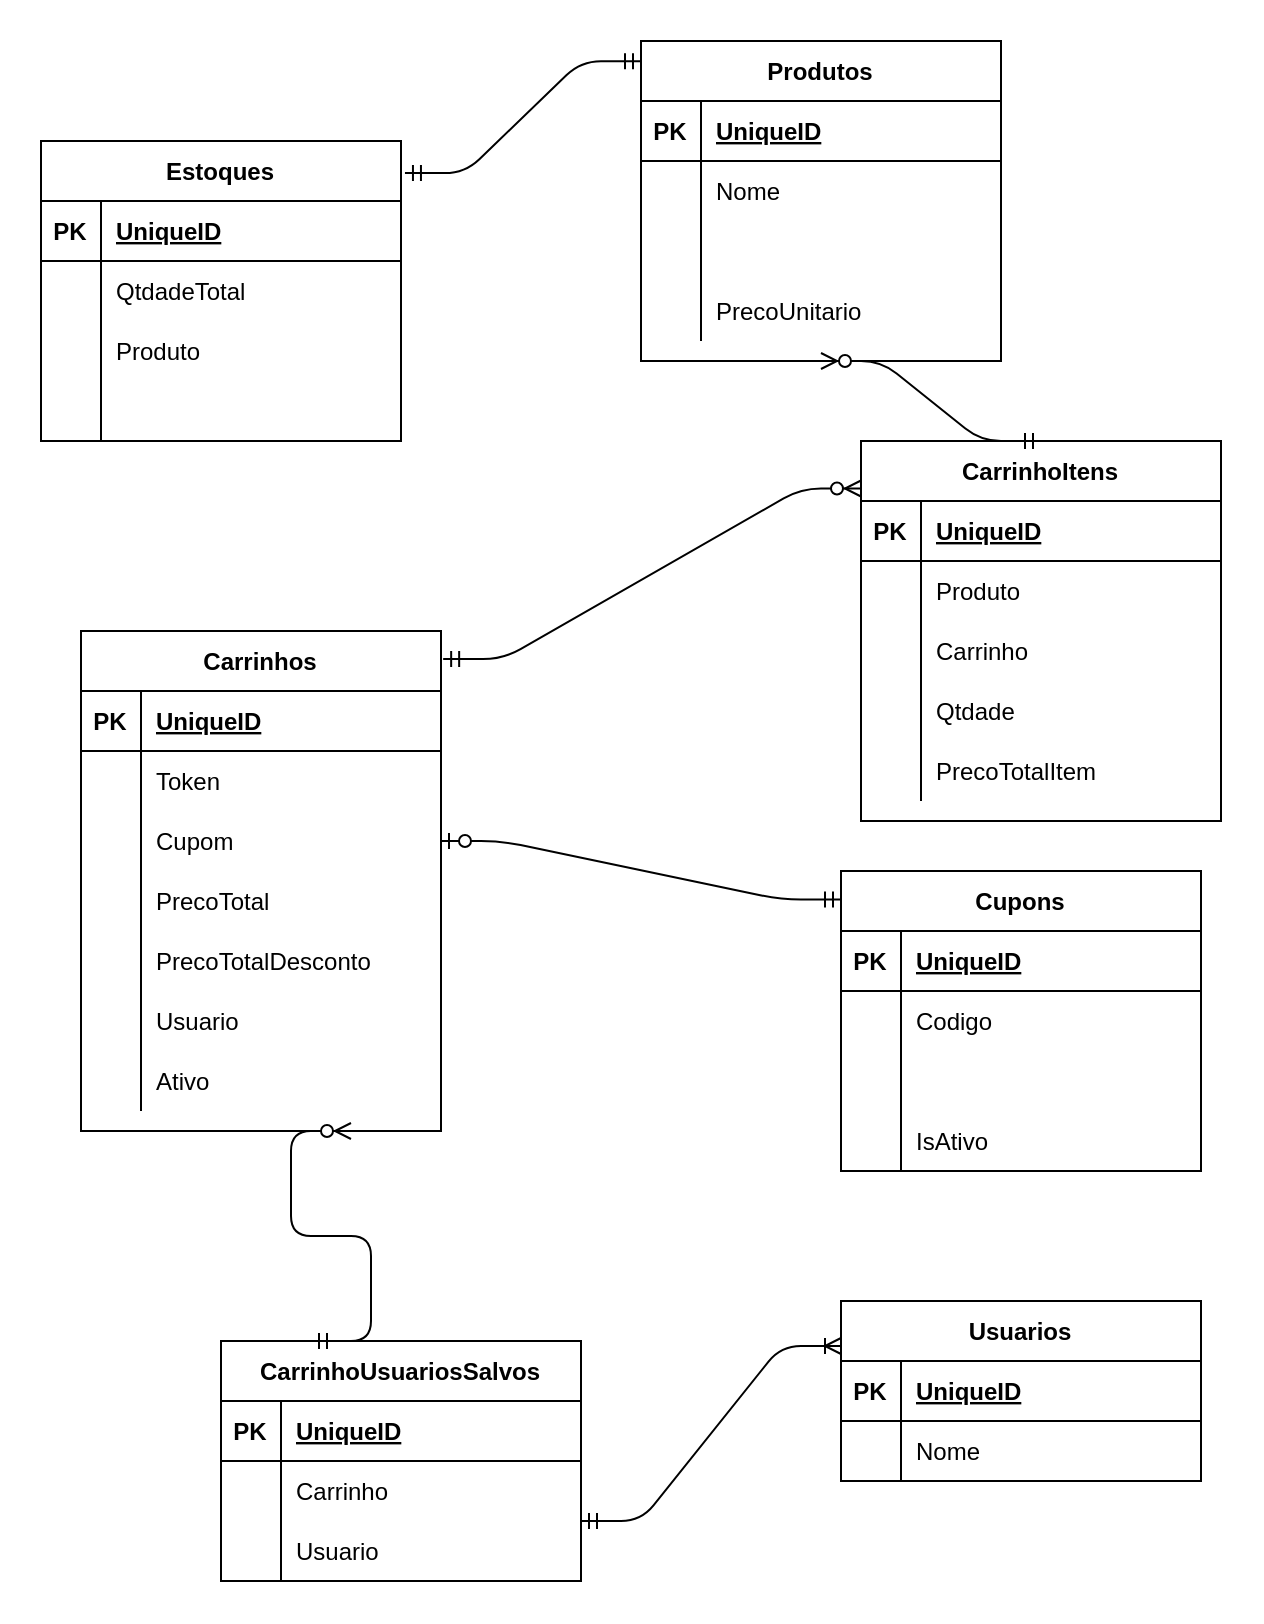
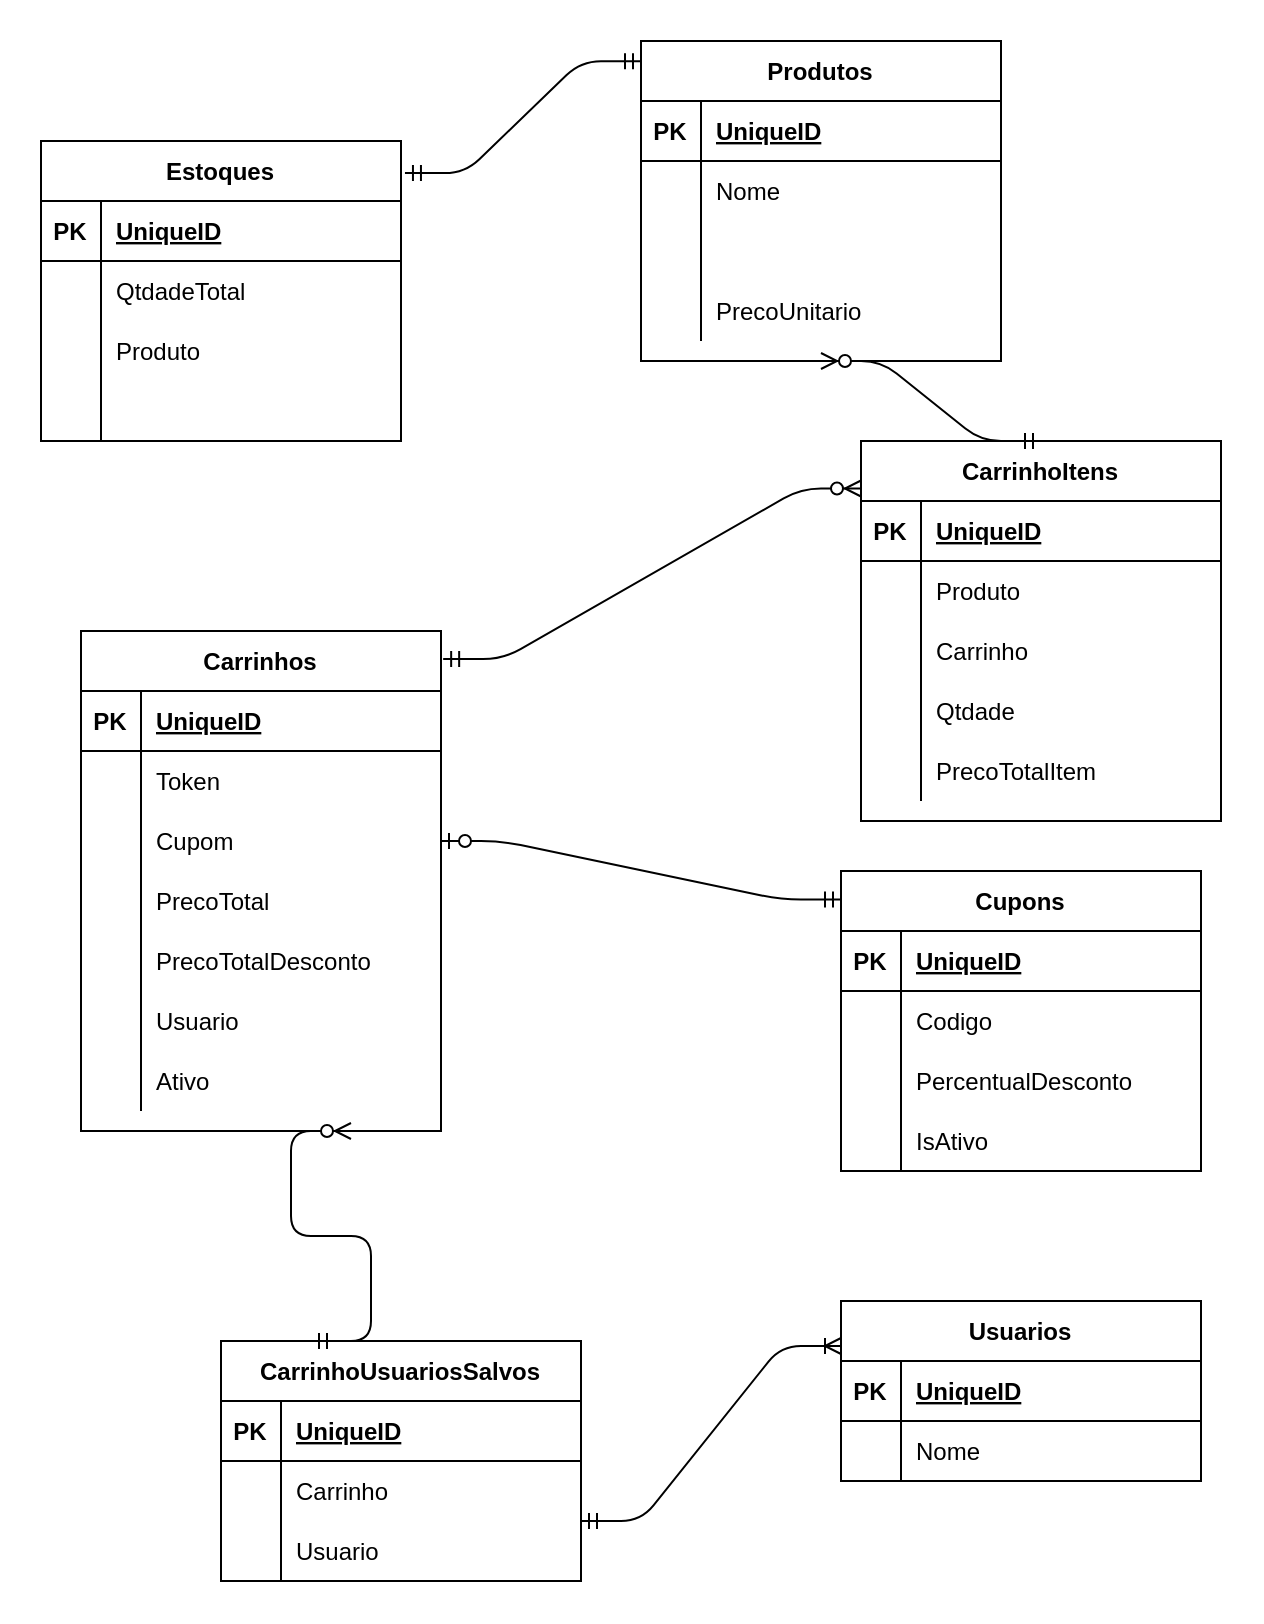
none -> (1051, 1081)
